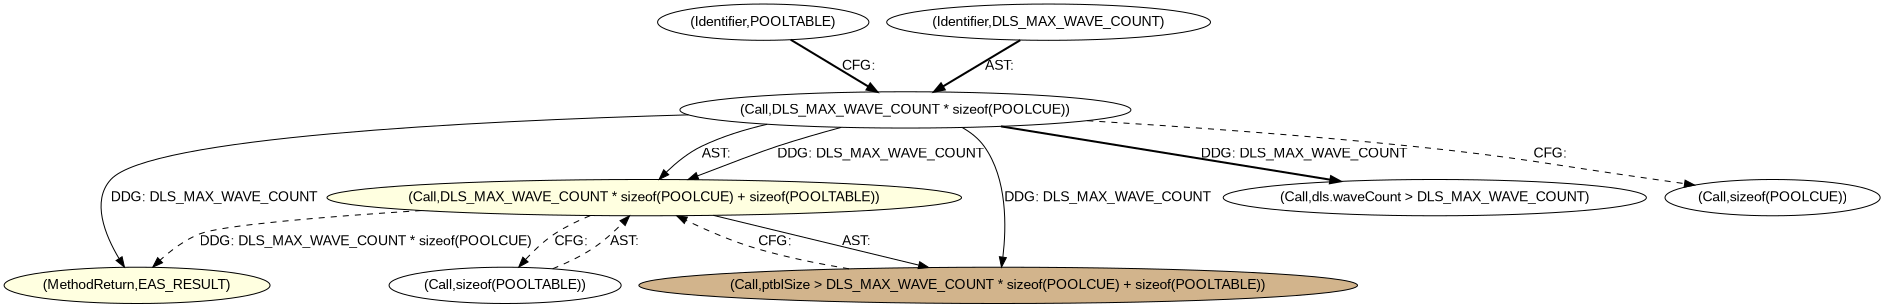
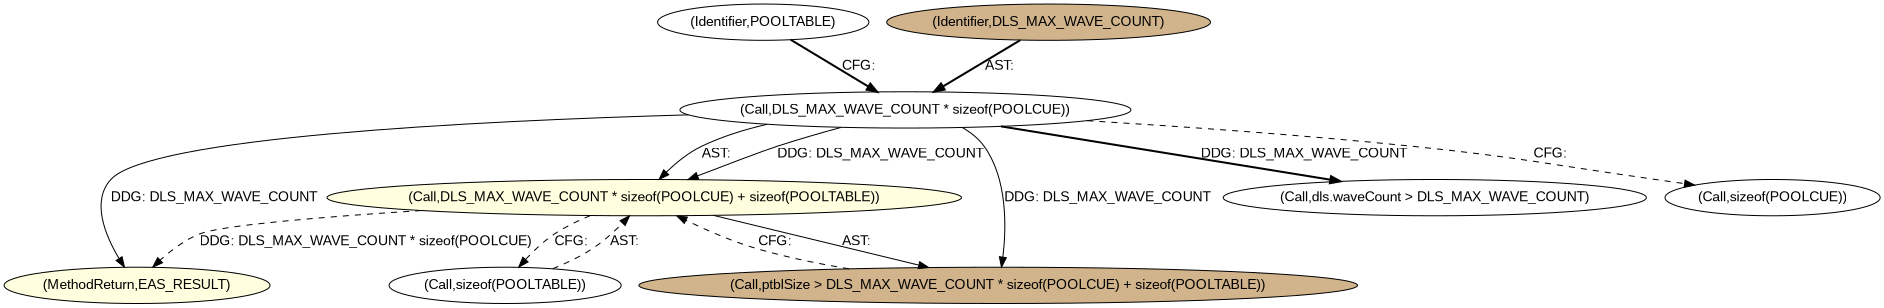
(1049, 22) -> (1049, 22)
